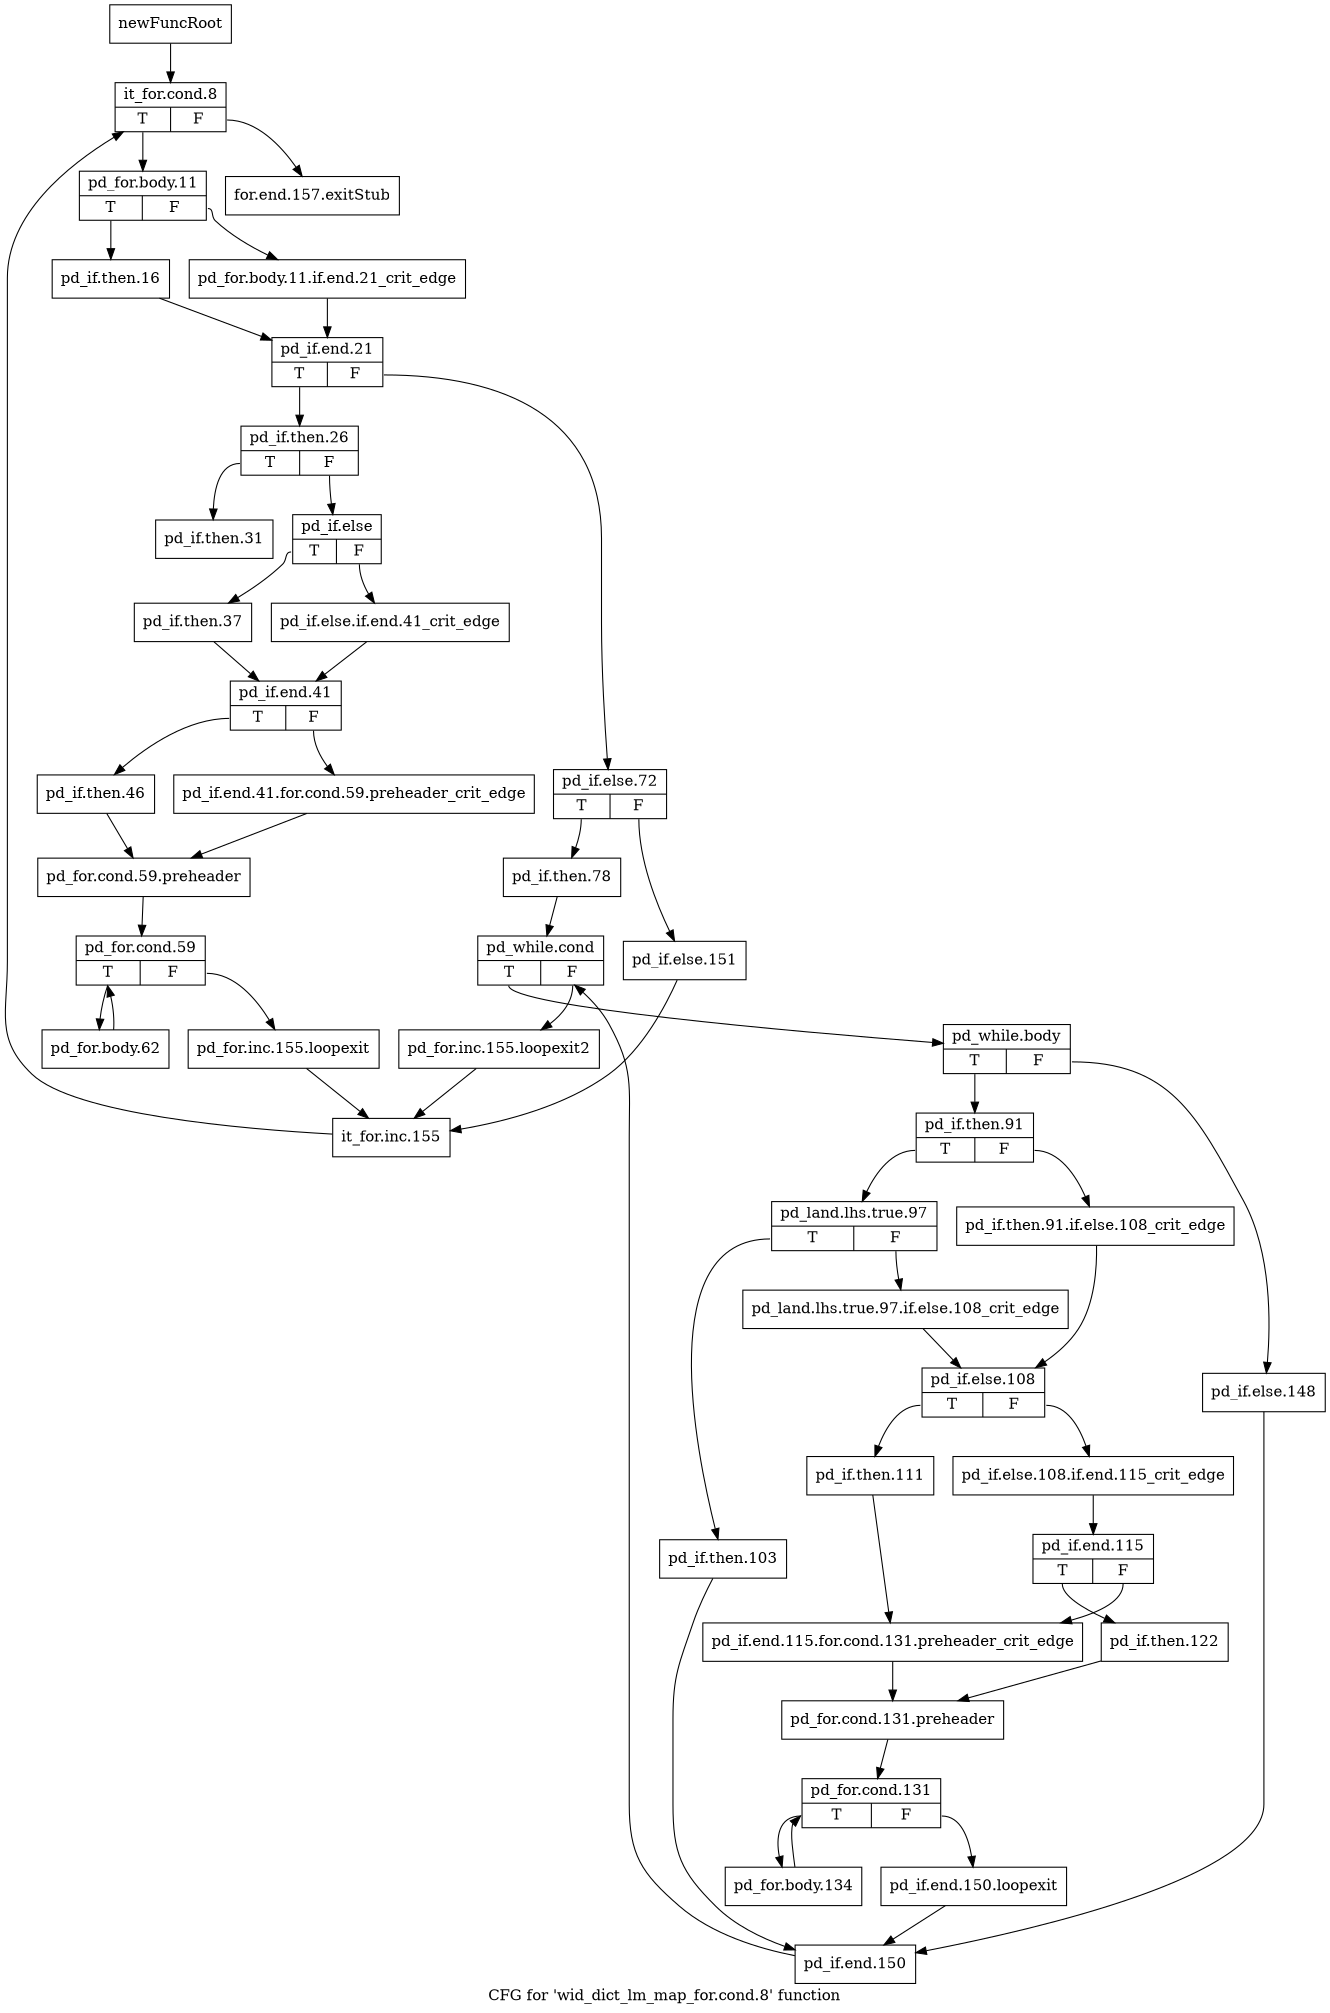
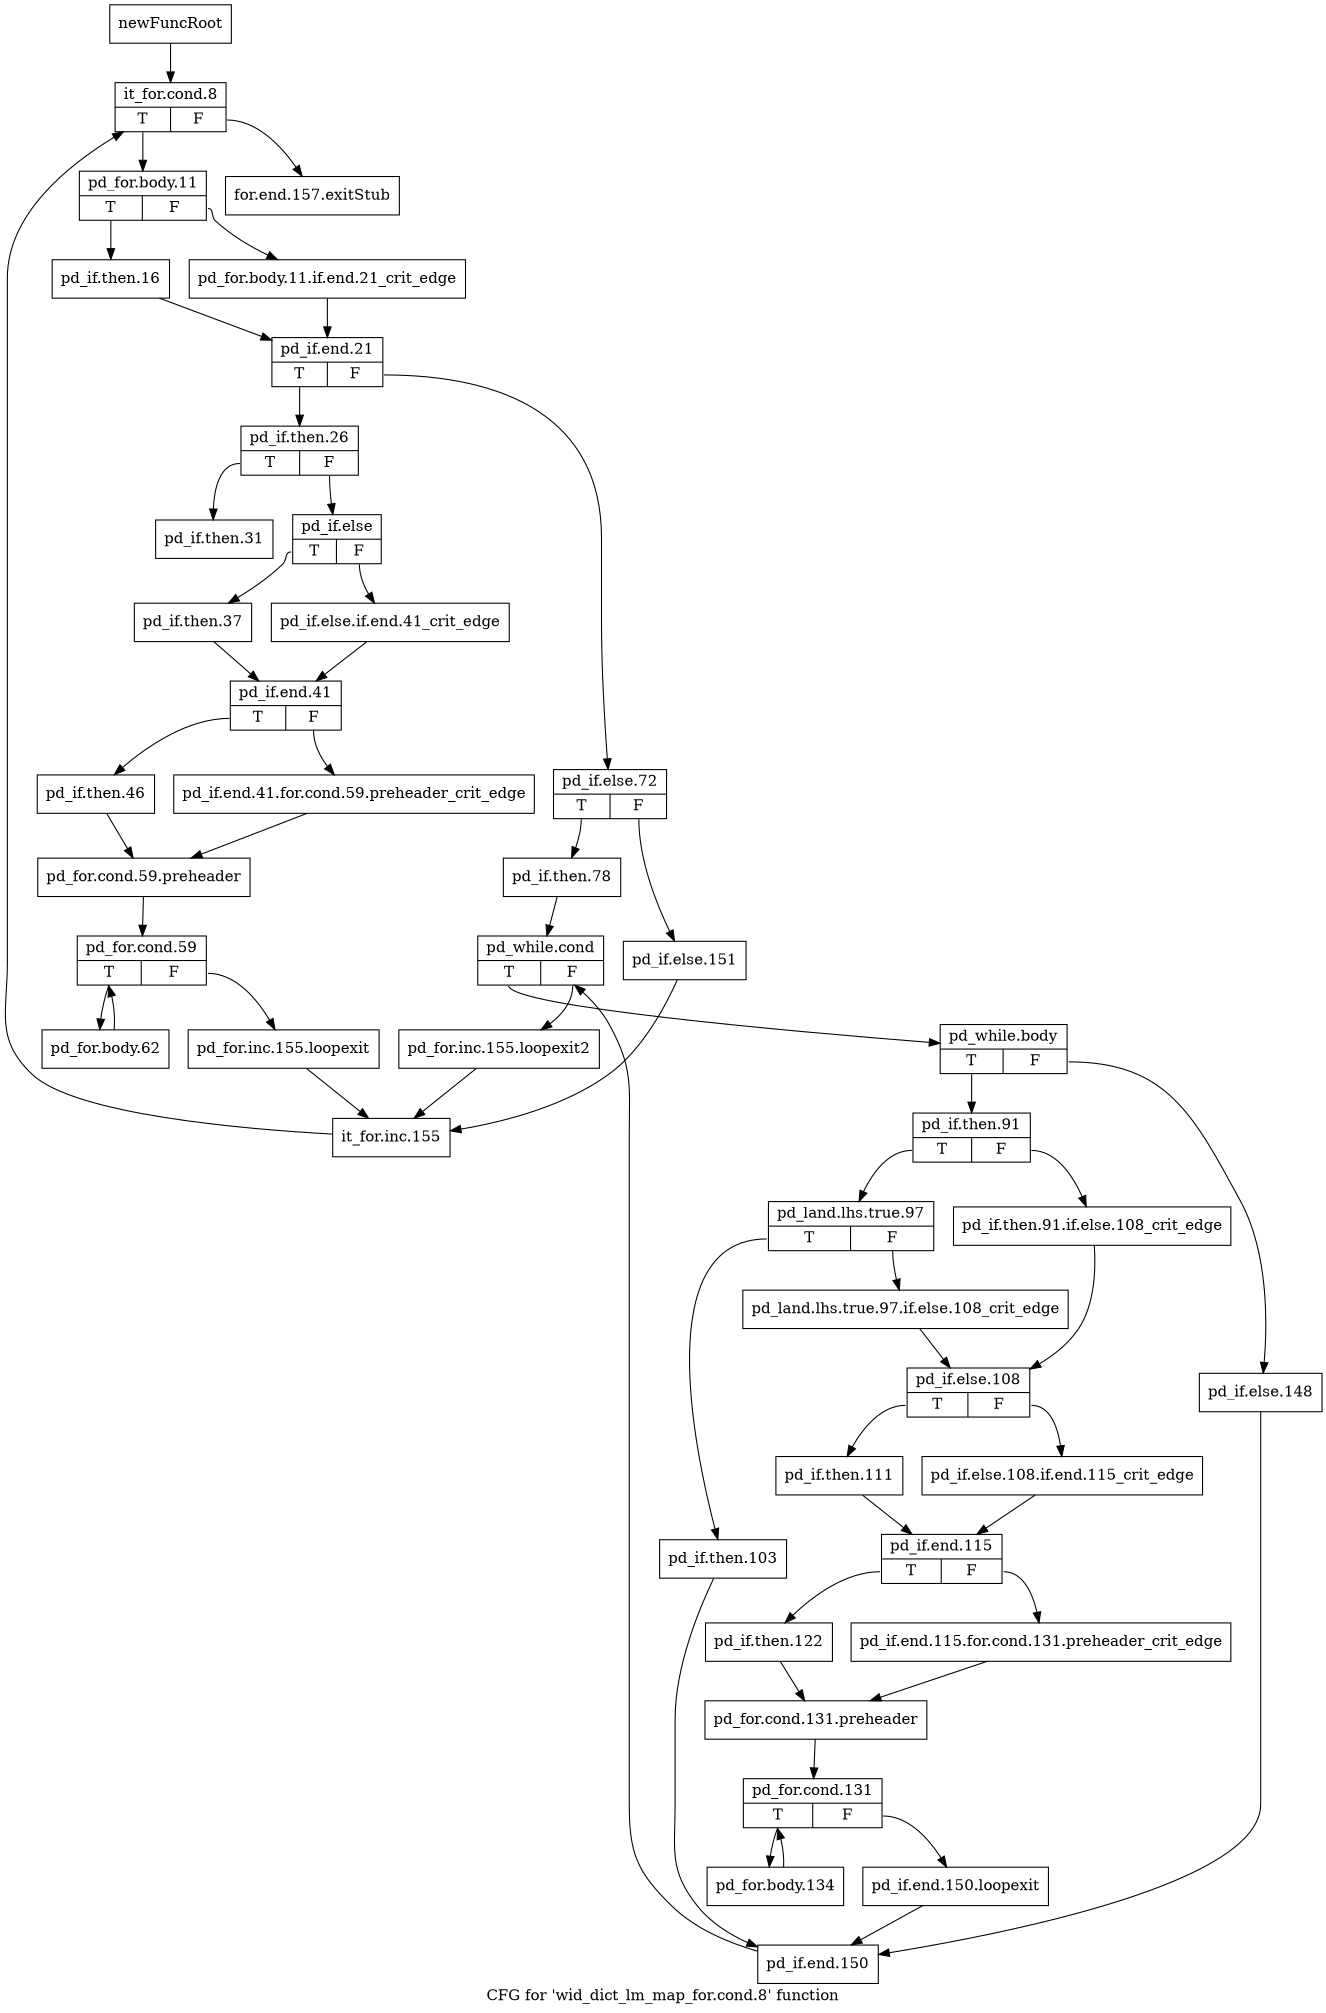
(881, 1554) -> (883, 1511)
